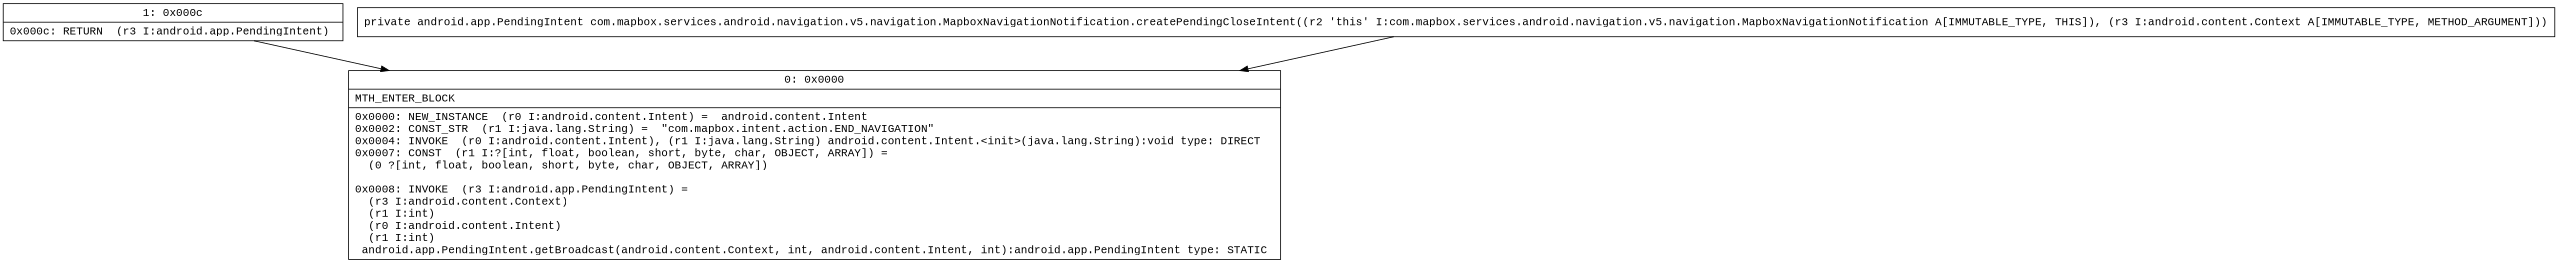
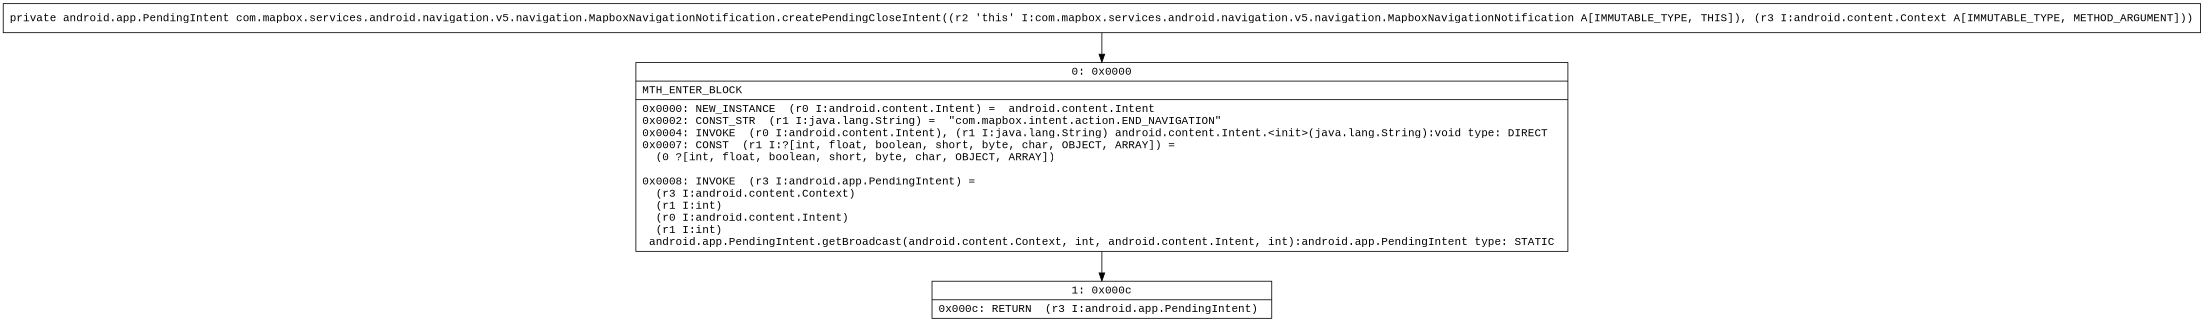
(318, 55) -> (1102, 262)
